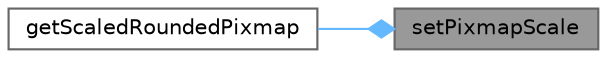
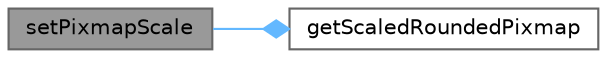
(343, 29) -> (238, 29)
